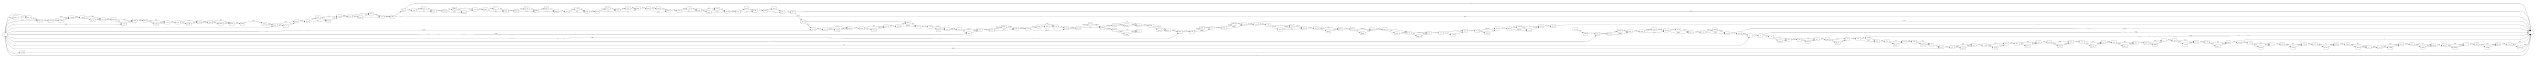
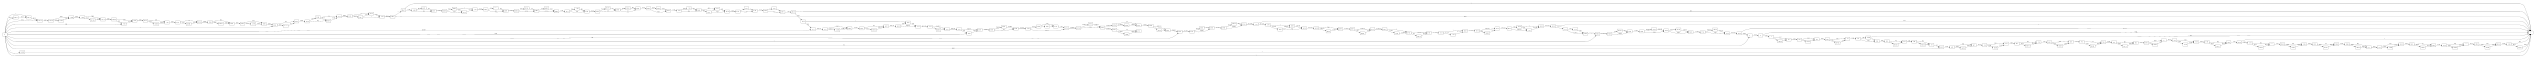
none -> (253, 24)
none -> (1565, 29)
